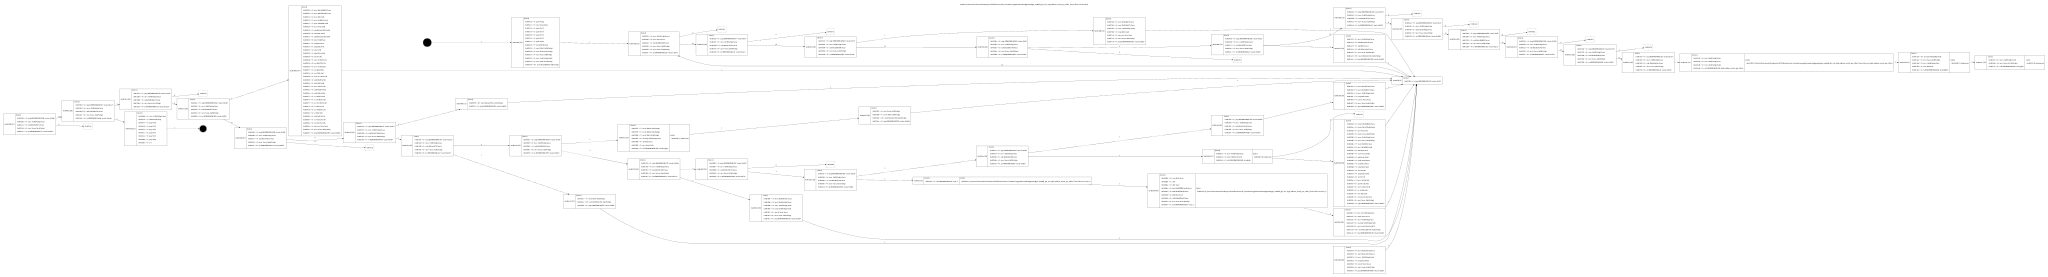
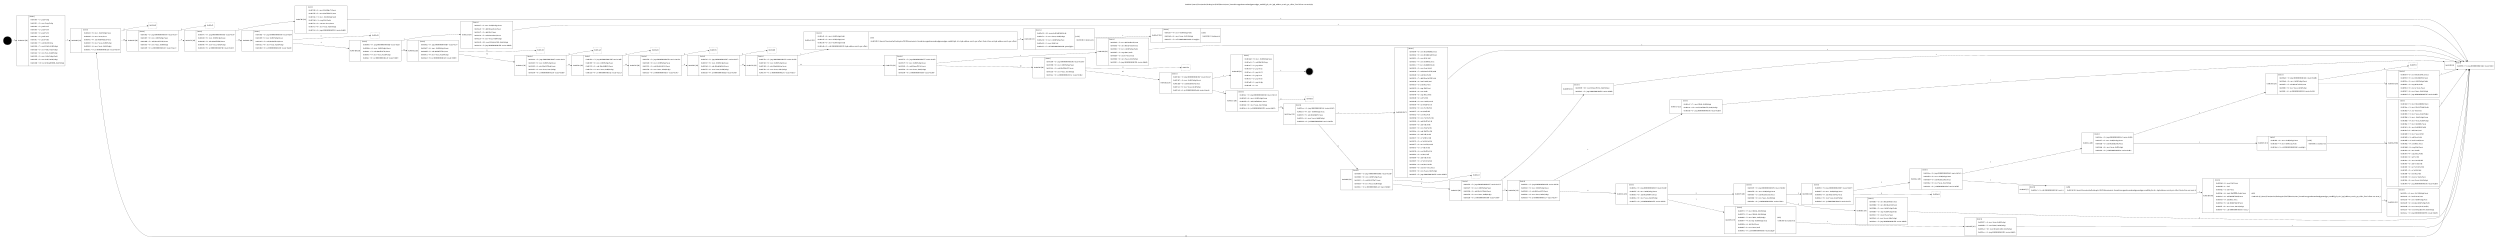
none -> (911, 66)
(1320, 142) -> (2363, 73)
